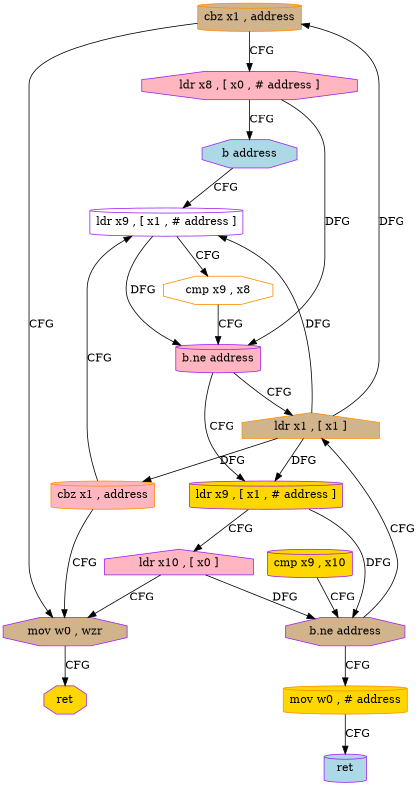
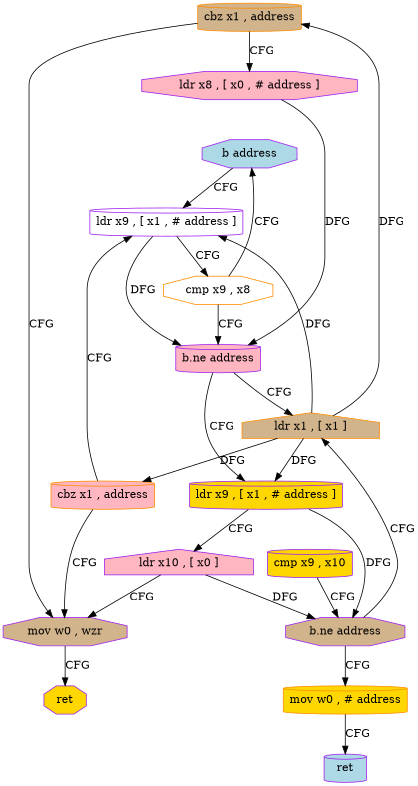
(250, 116) -> (251, 229)
